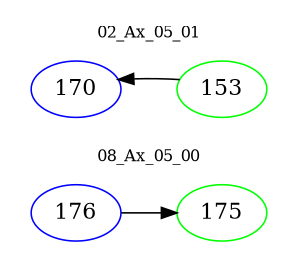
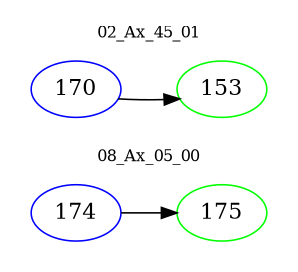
(149, 34) -> (149, 34)
(157, 79) -> (141, 100)
(76, 213) -> (76, 213)
